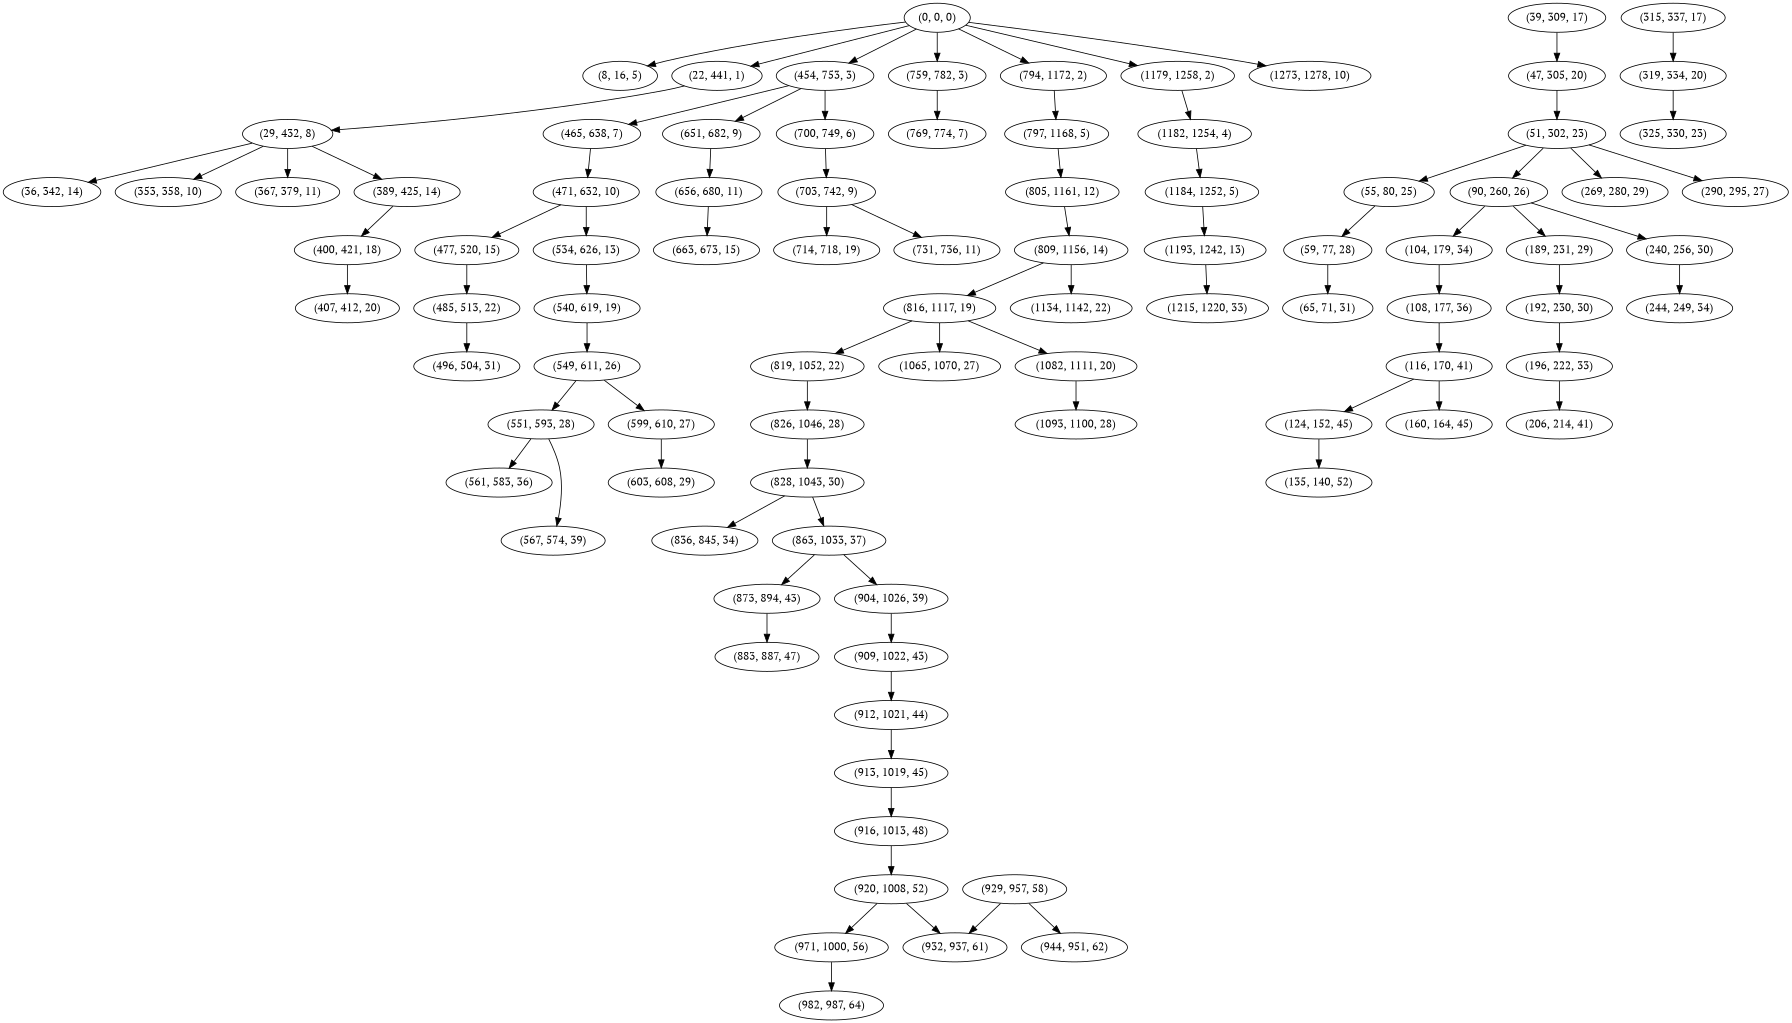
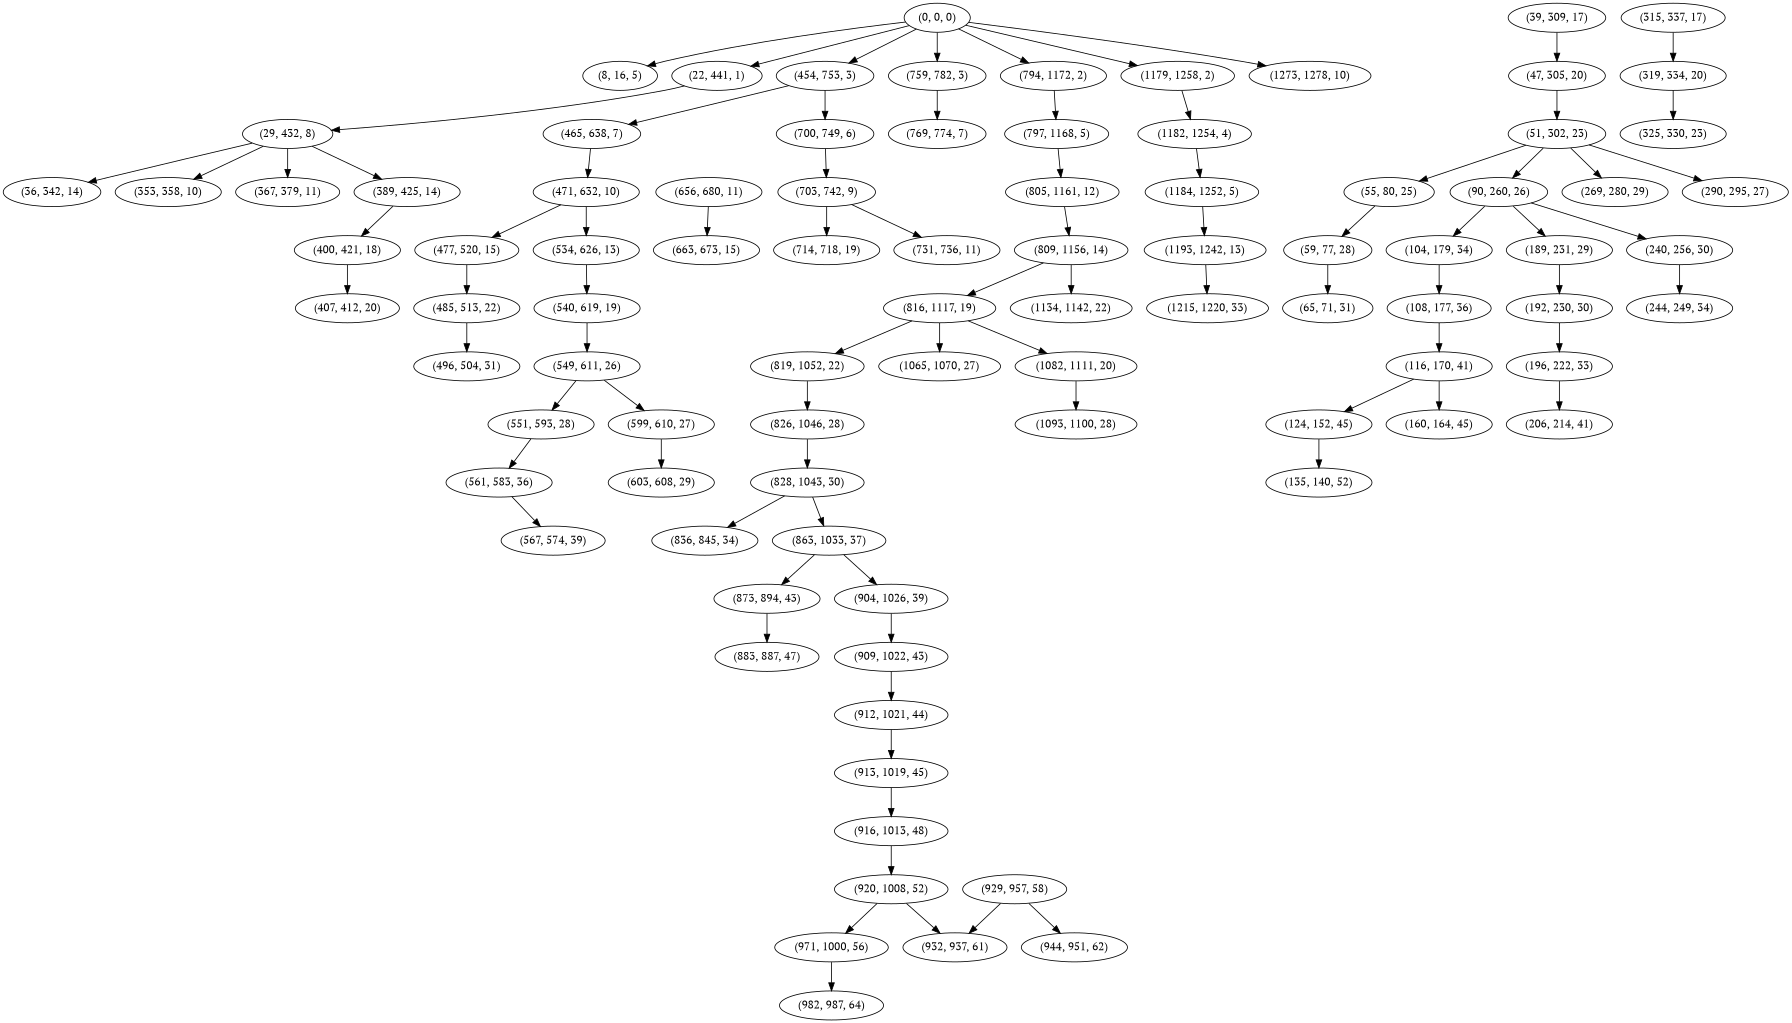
(711, 134) -> none
(561, 477) -> (523, 509)
